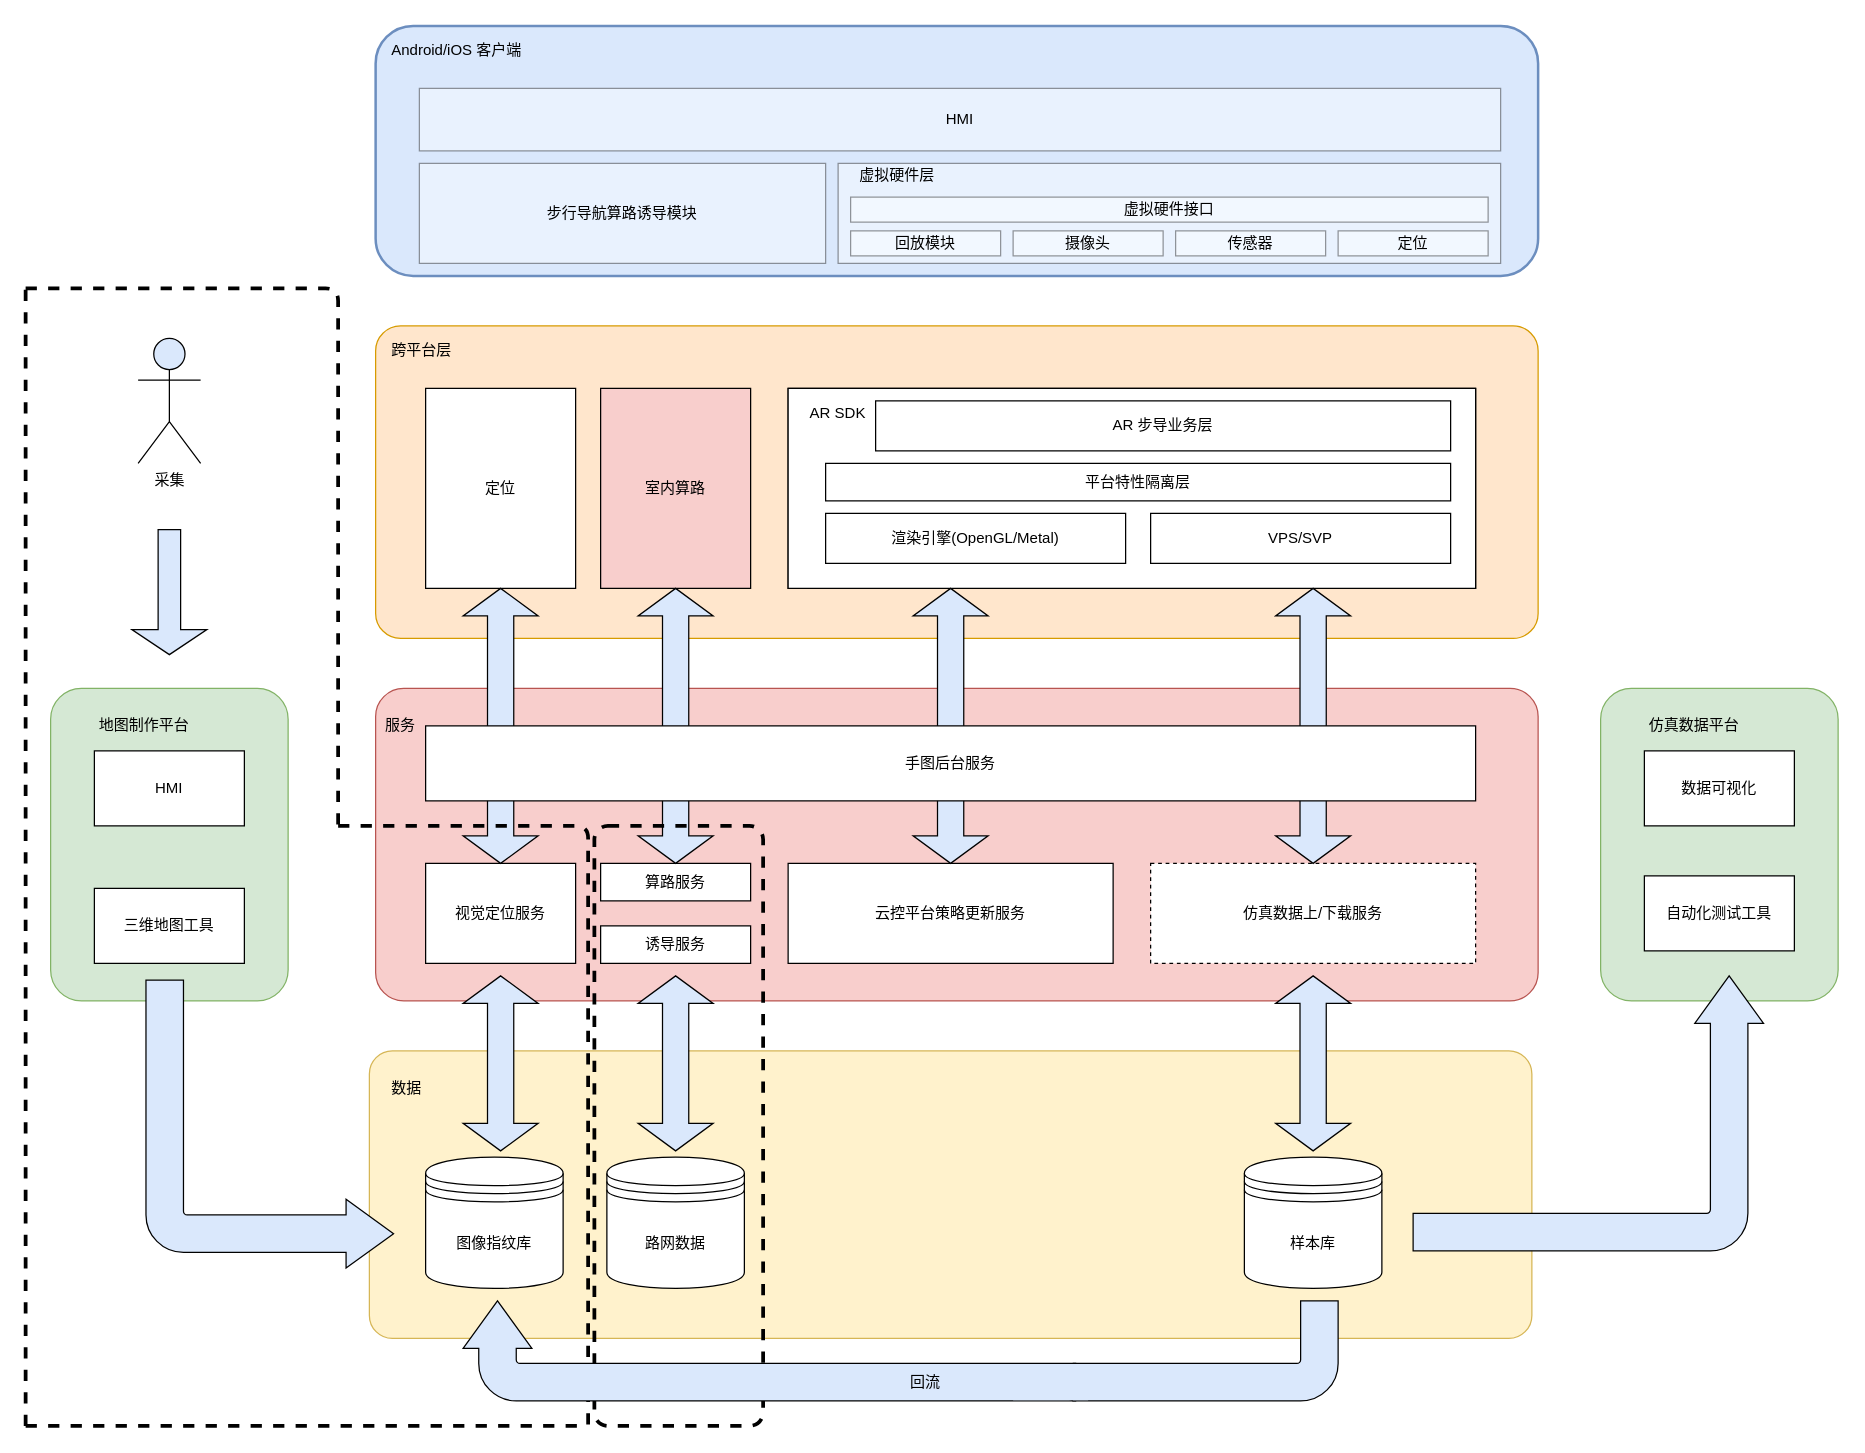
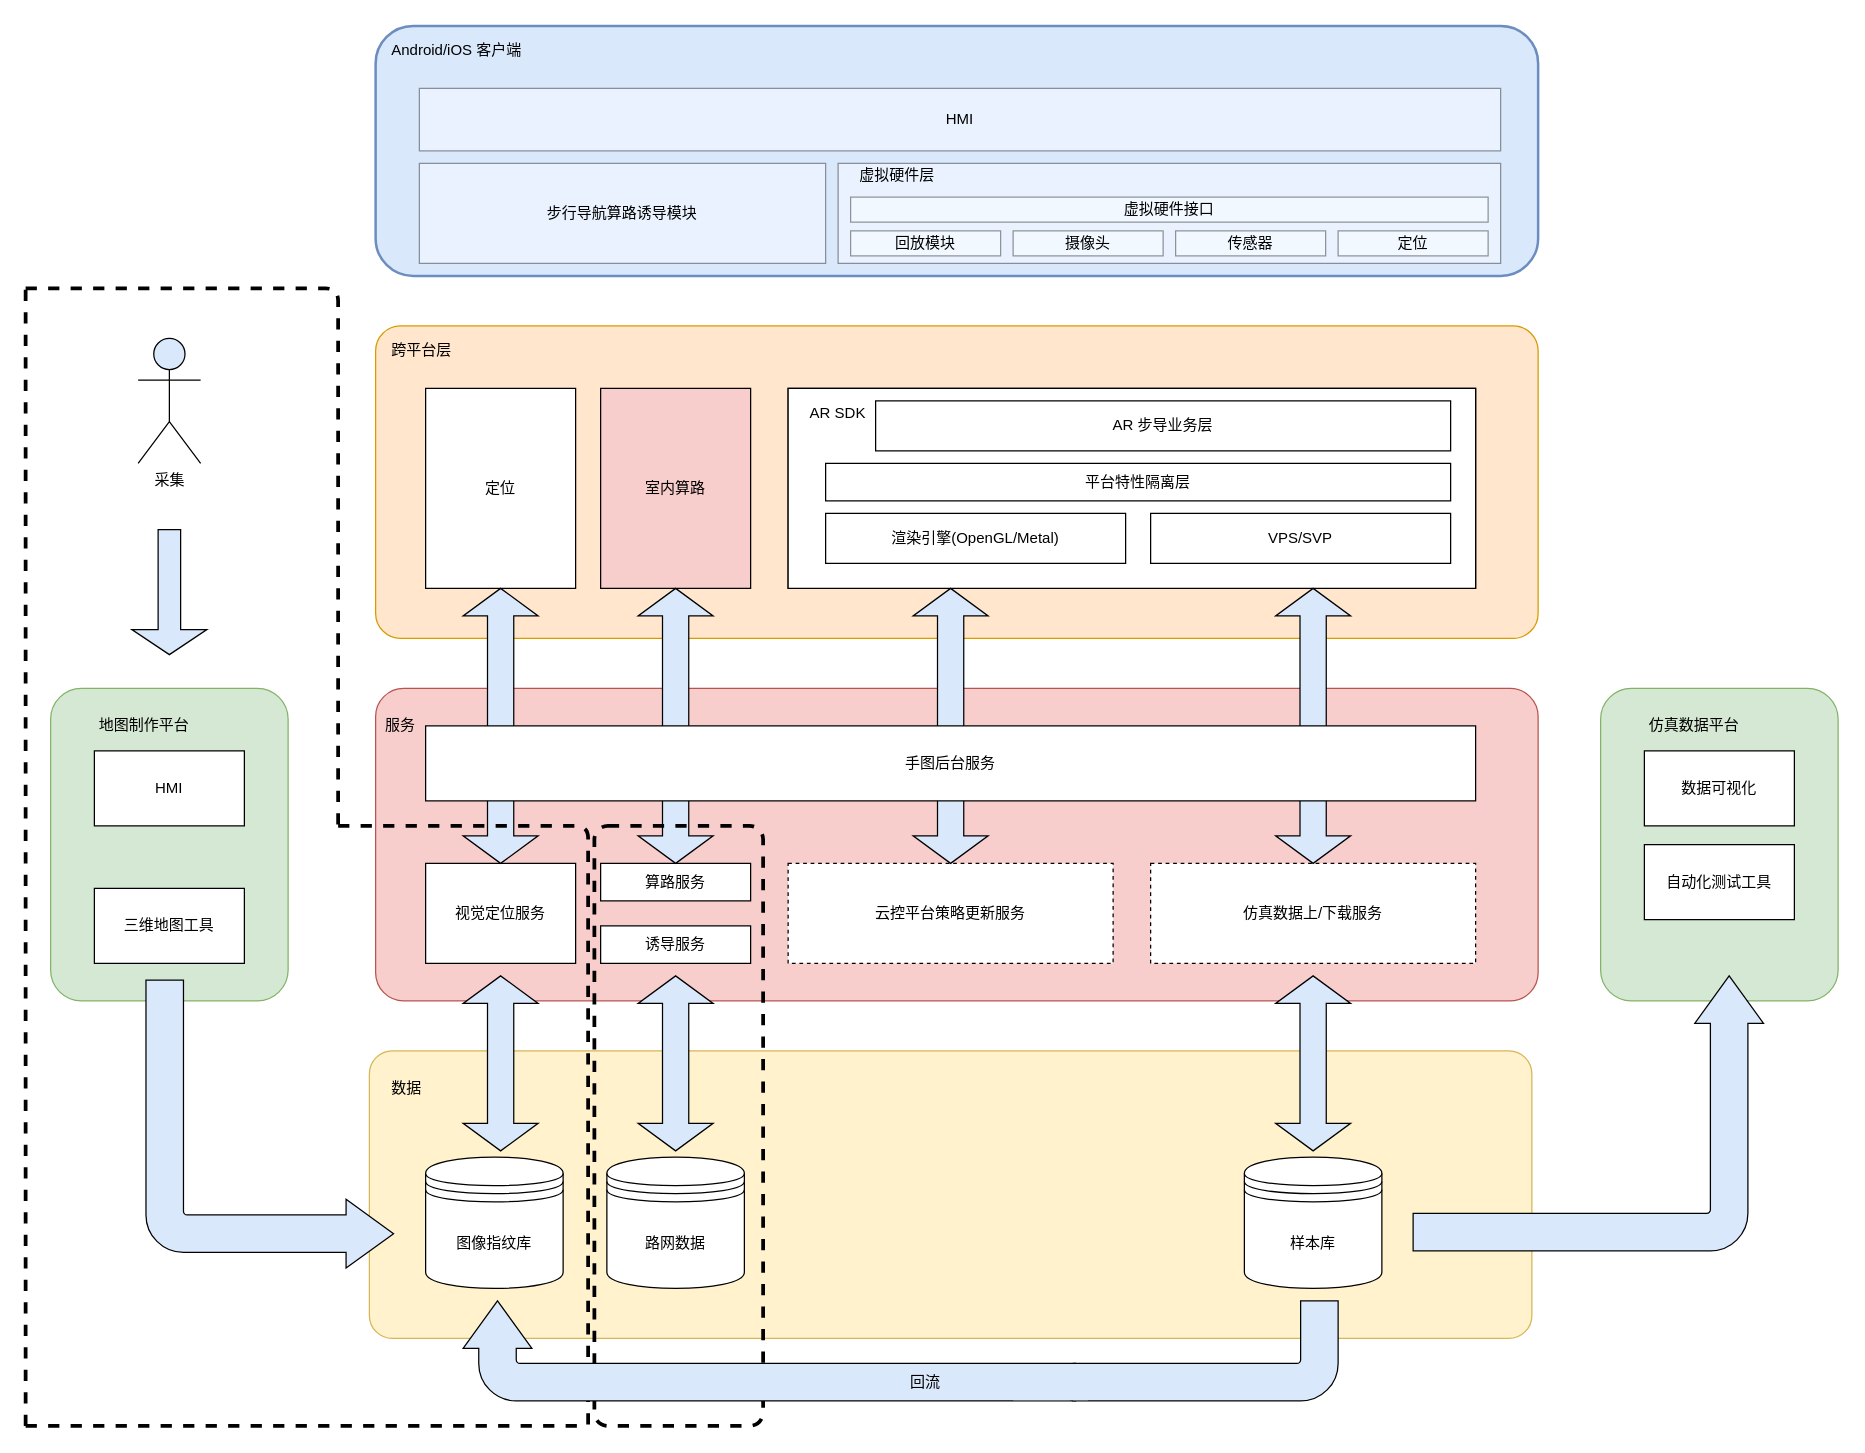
(951, 913) -> (951, 913)
(1719, 913) -> (1719, 882)
